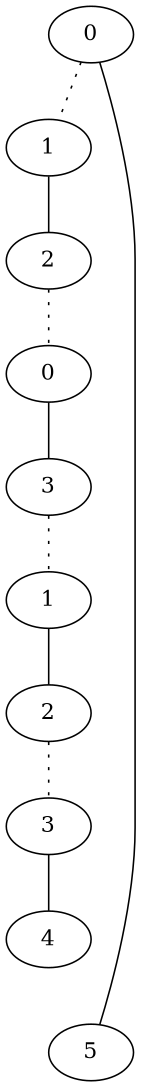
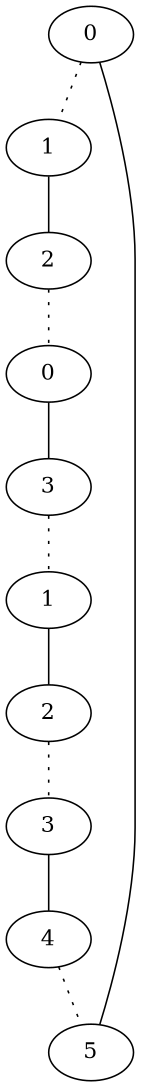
none -> (70, 996)
